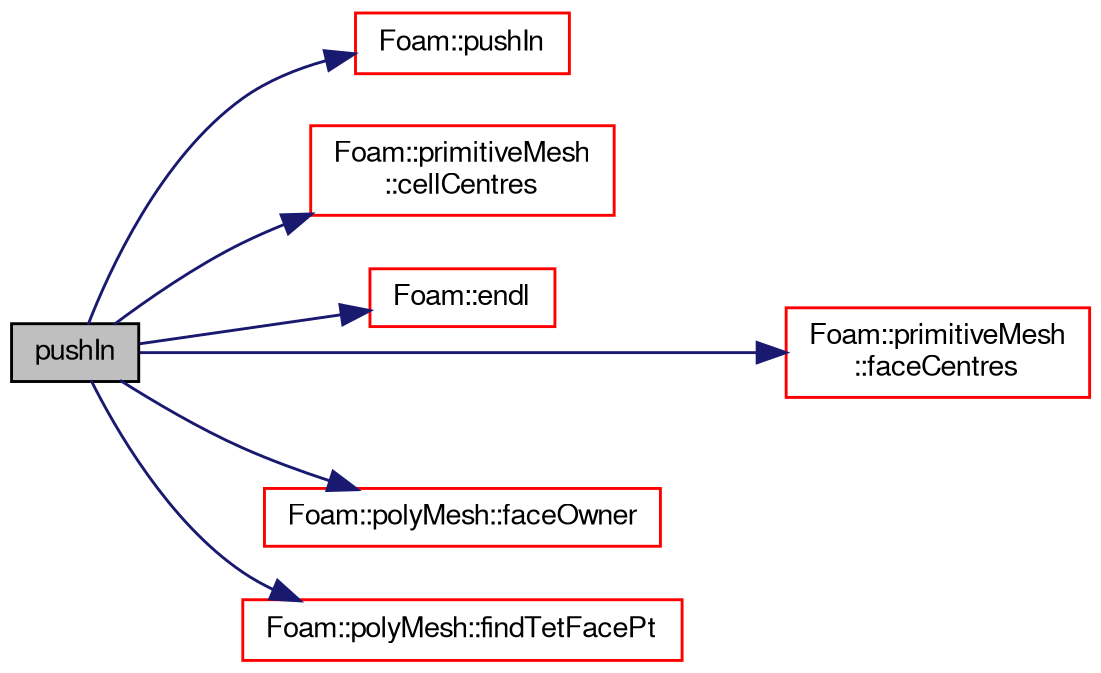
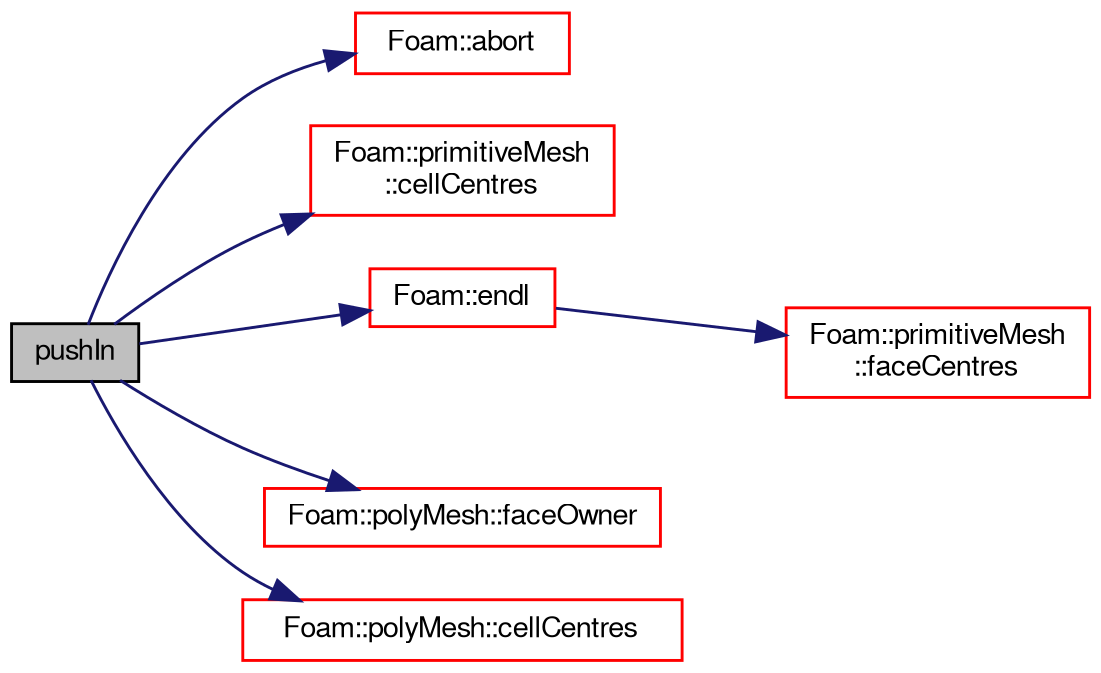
(462, 43) -> (462, 43)
(448, 353) -> (656, 320)
(462, 630) -> (462, 630)
